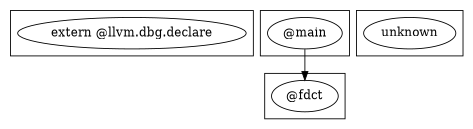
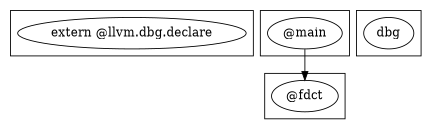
(410, 33) -> (389, 33)
